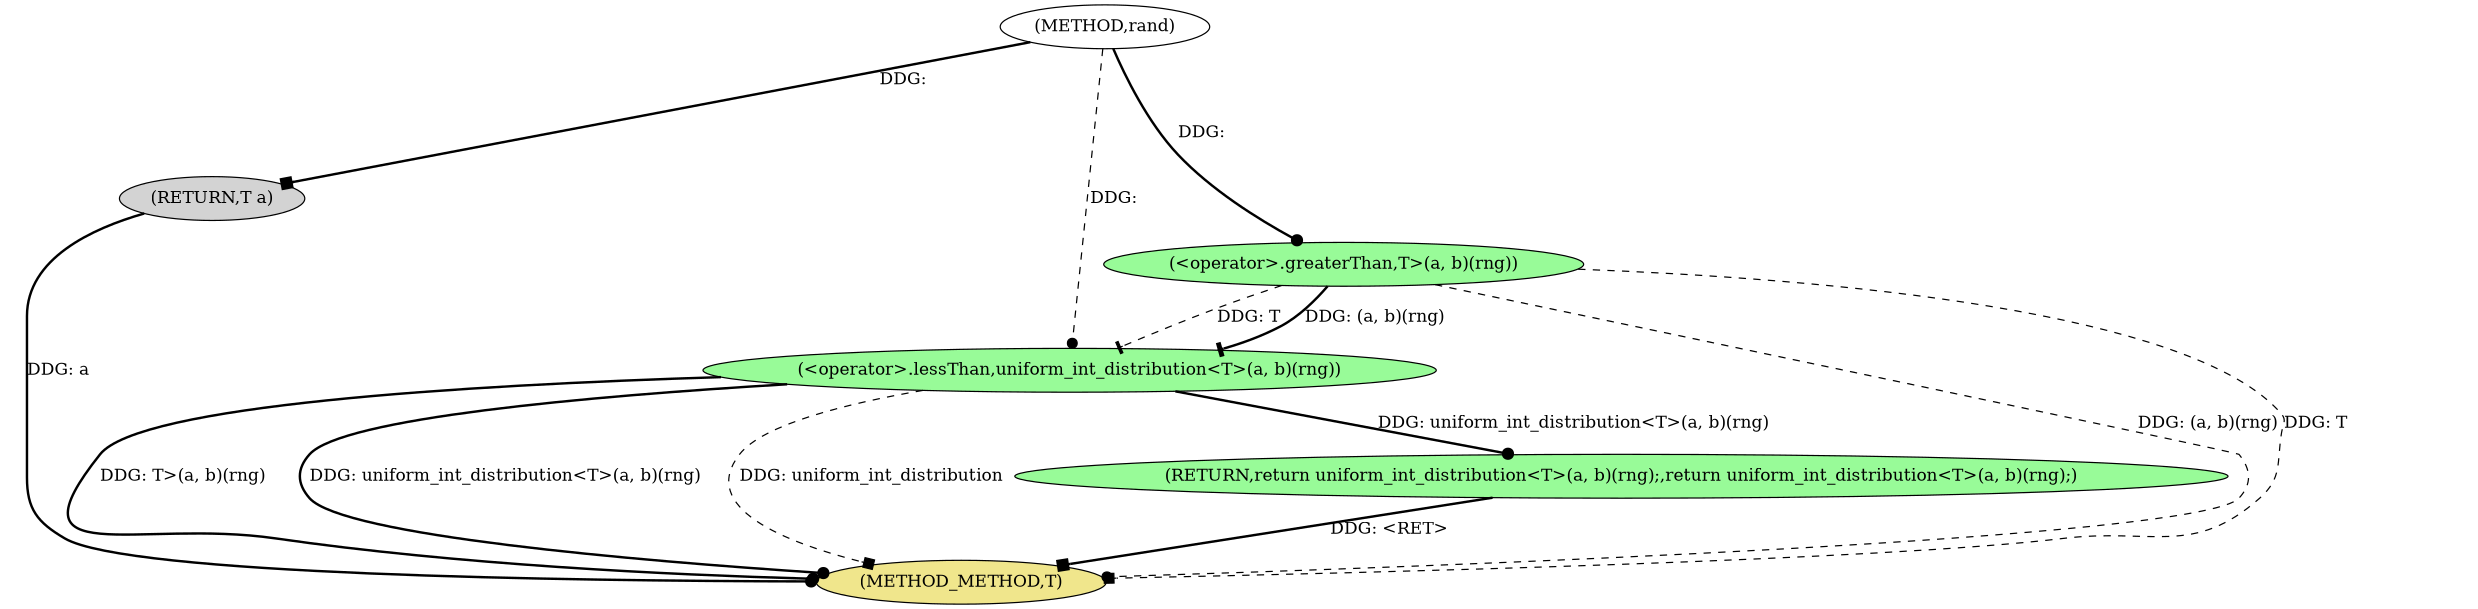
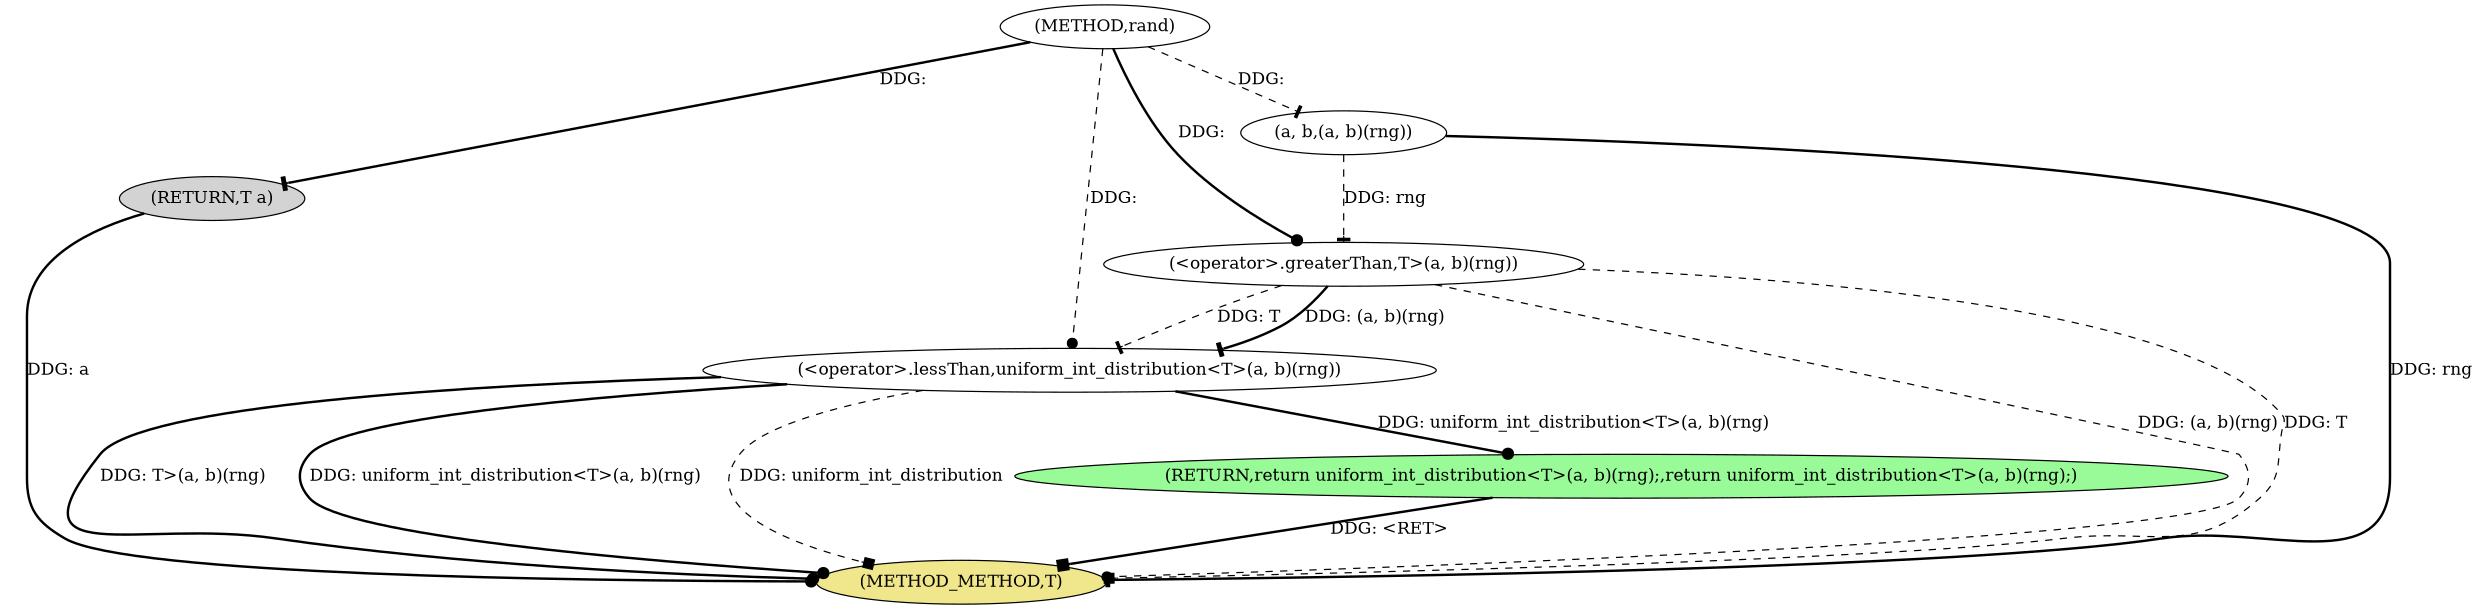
(659, 113) -> (659, 113)
none -> (1344, 133)
(1344, 264) -> (1344, 264)
(1070, 370) -> (1070, 370)
